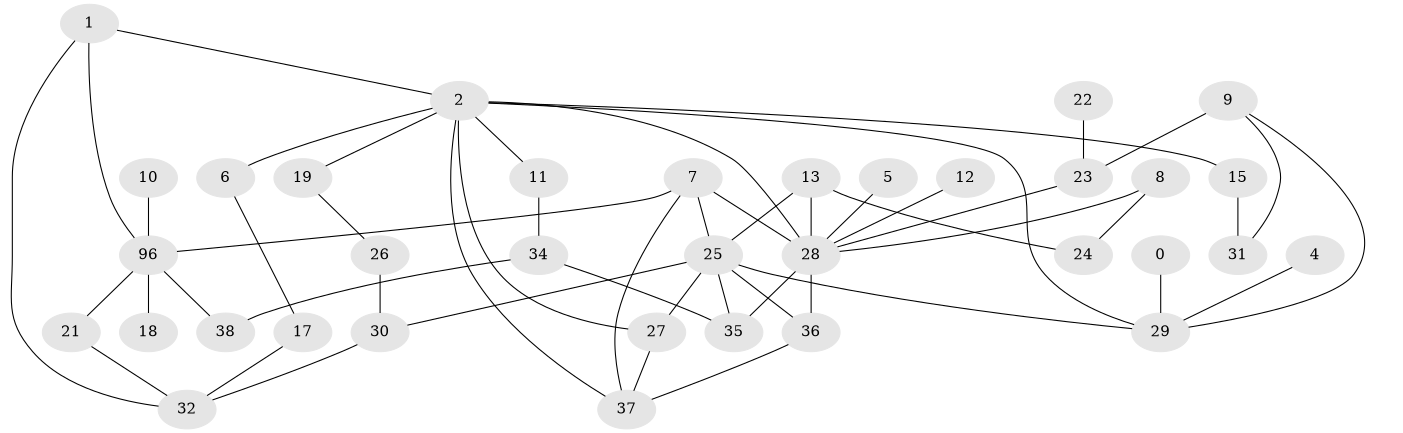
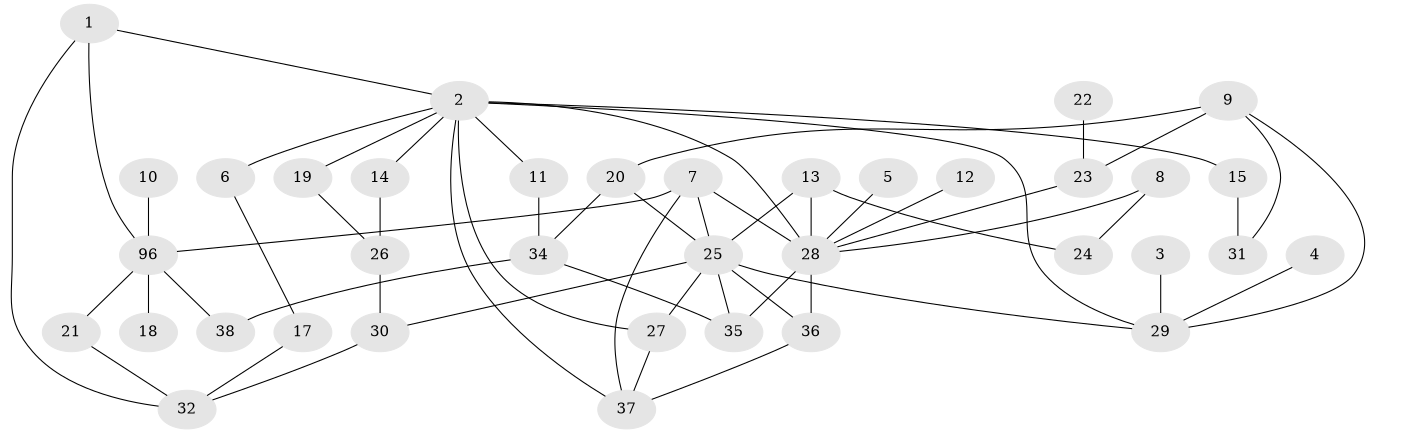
none -> (380, 178)
none -> (616, 178)
(1161, 255) -> (1161, 255)
